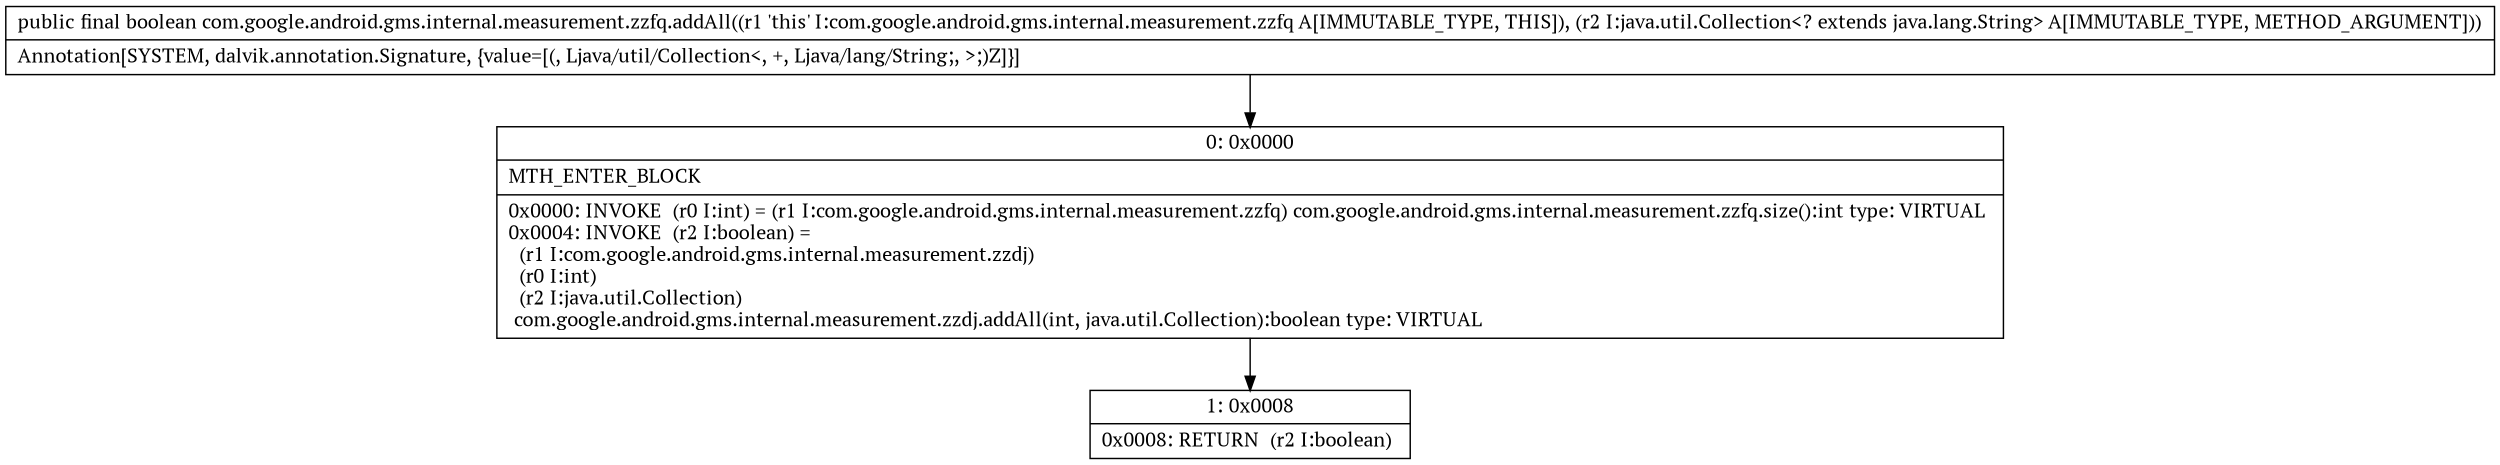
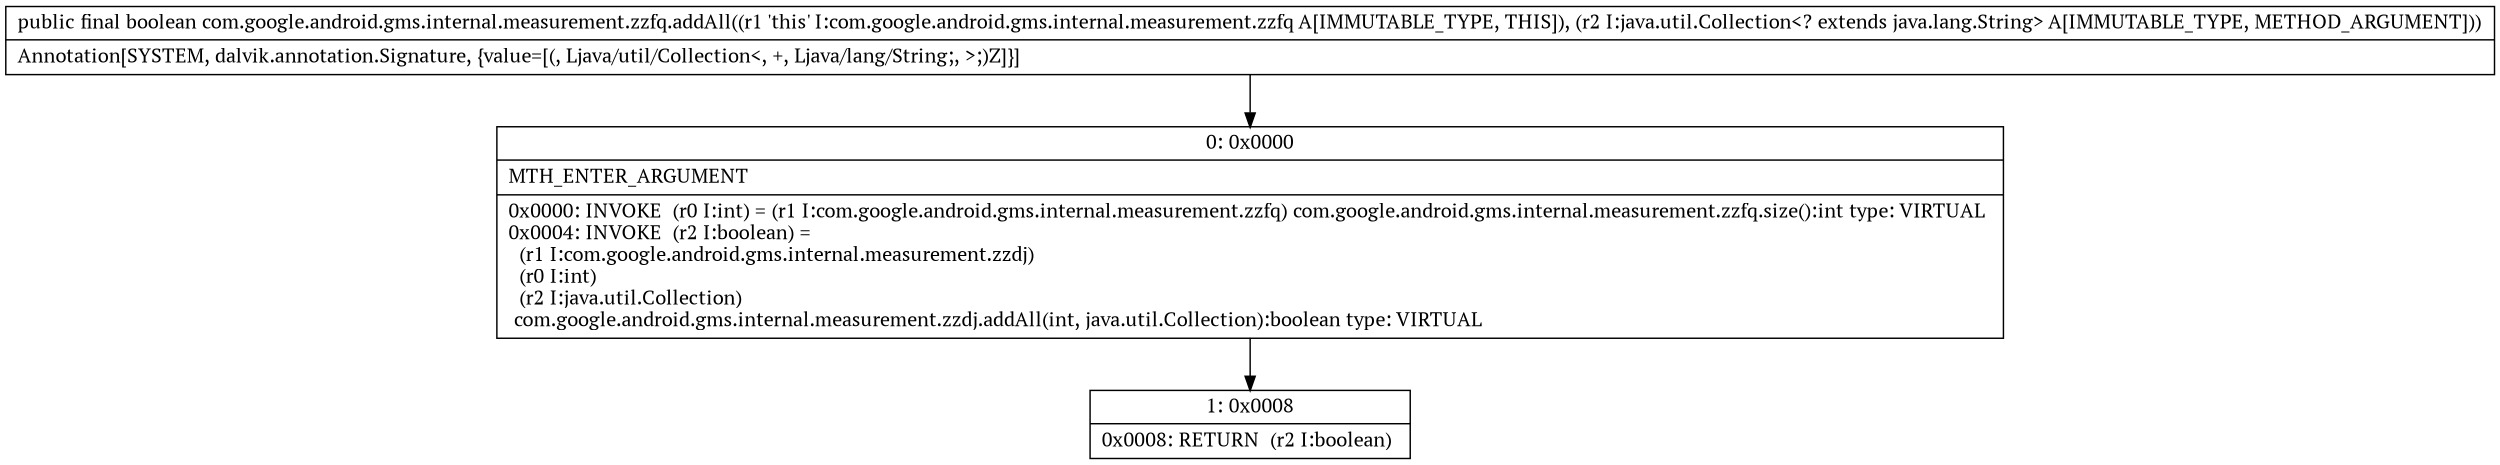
(605, 177) -> (629, 177)
